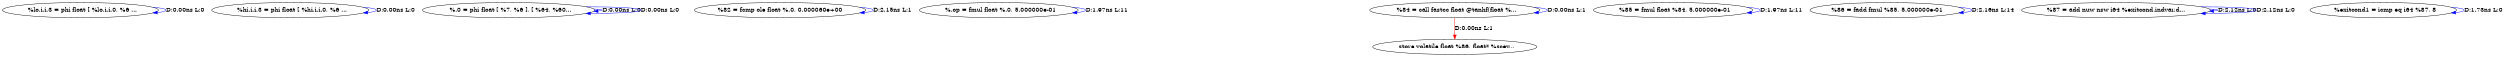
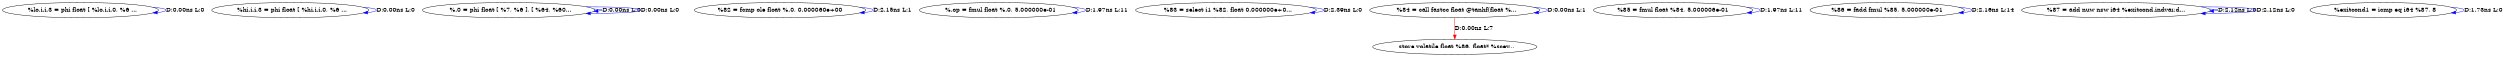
none -> (1226, 10)
(1673, 10) -> (1673, 10)
(1474, 28) -> (1474, 28)
